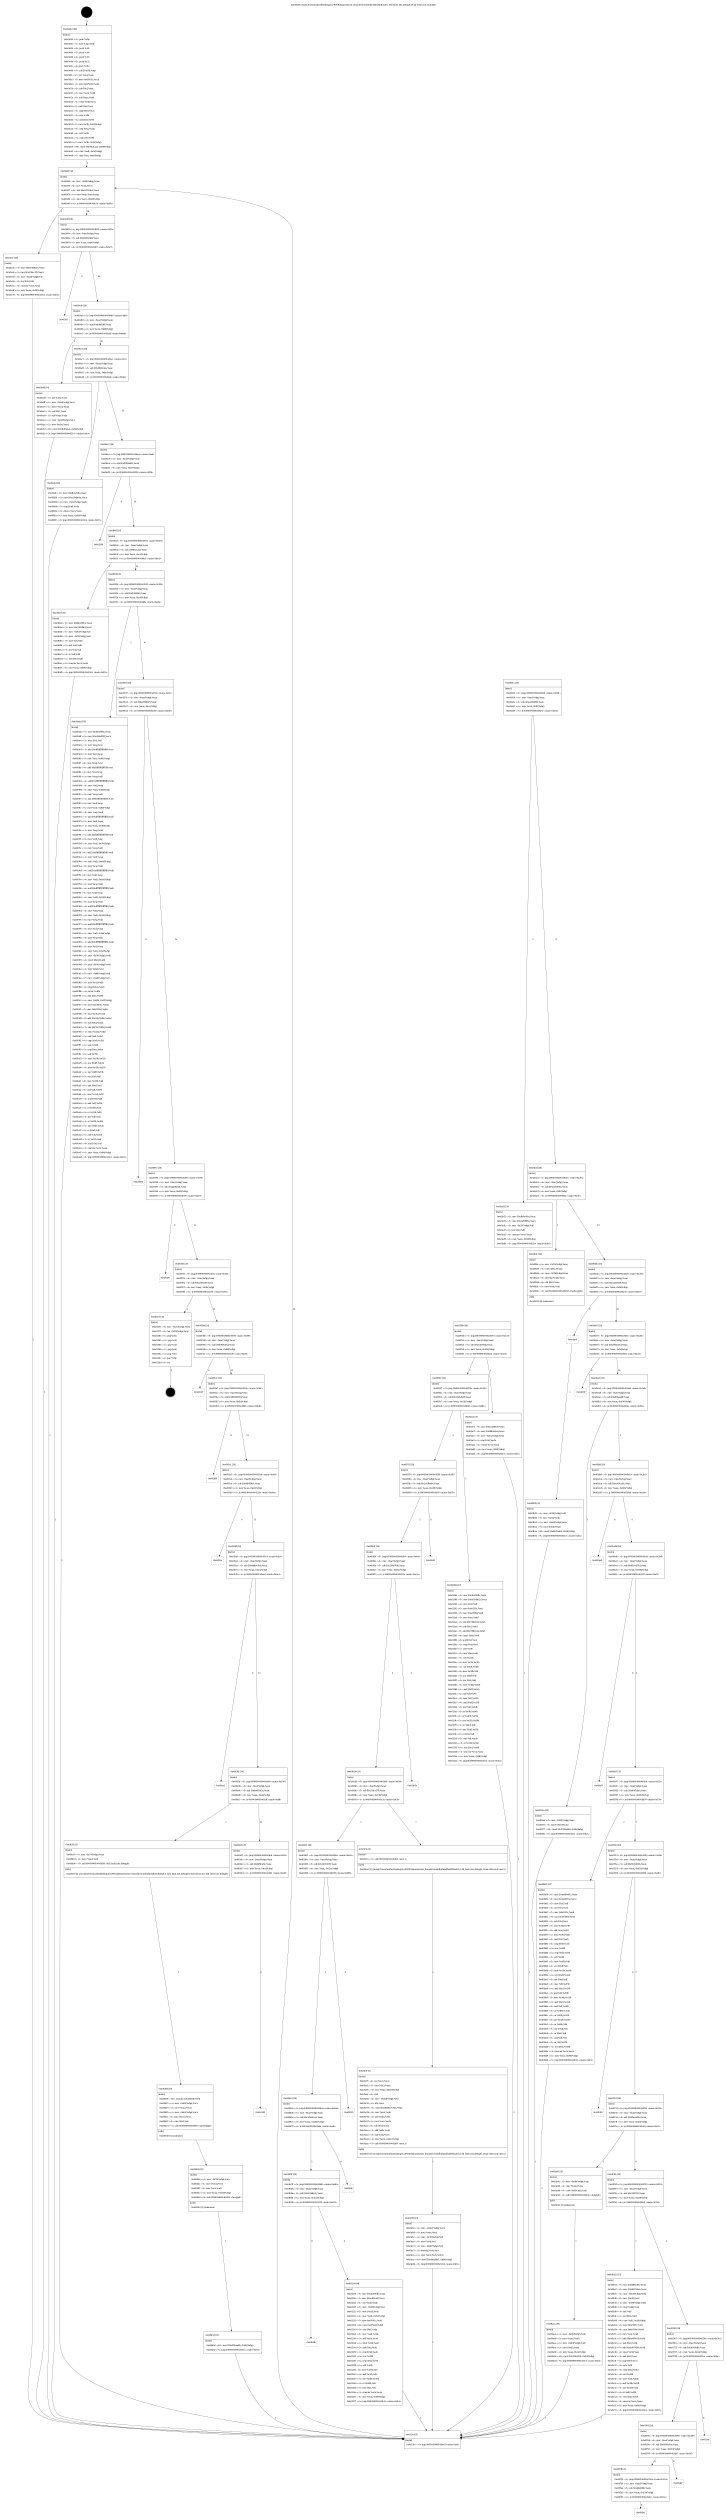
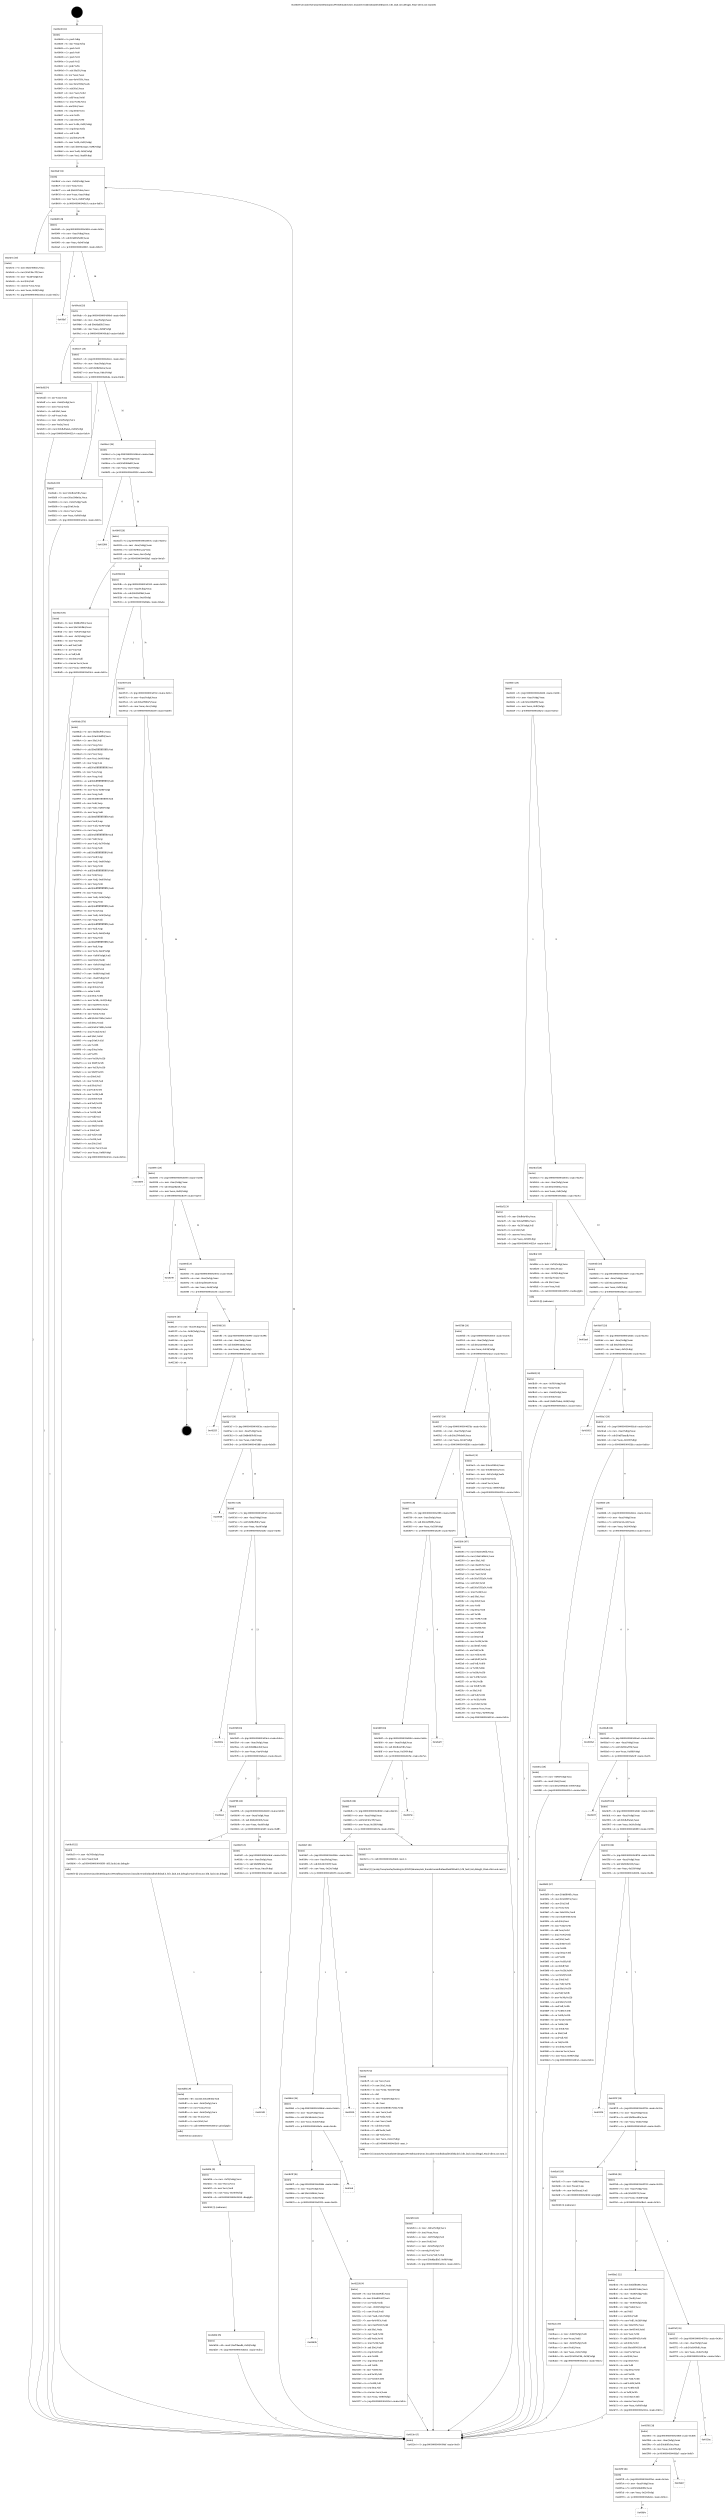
(564, 1421) -> (555, 1337)
